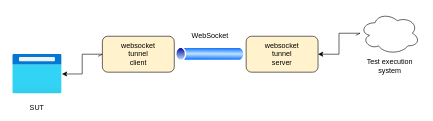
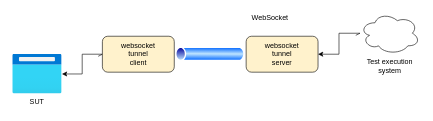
(210, 36) -> (270, 18)
(37, 108) -> (37, 102)
